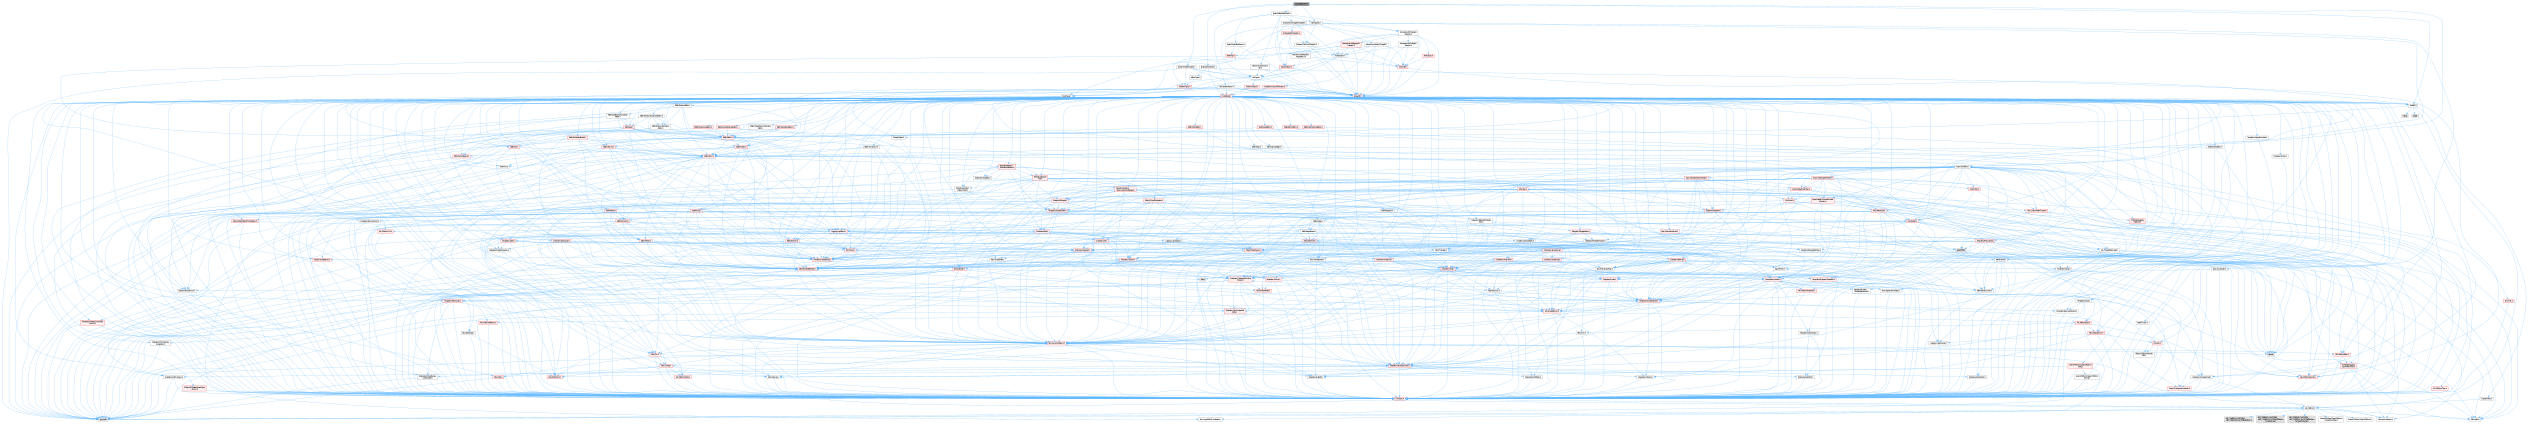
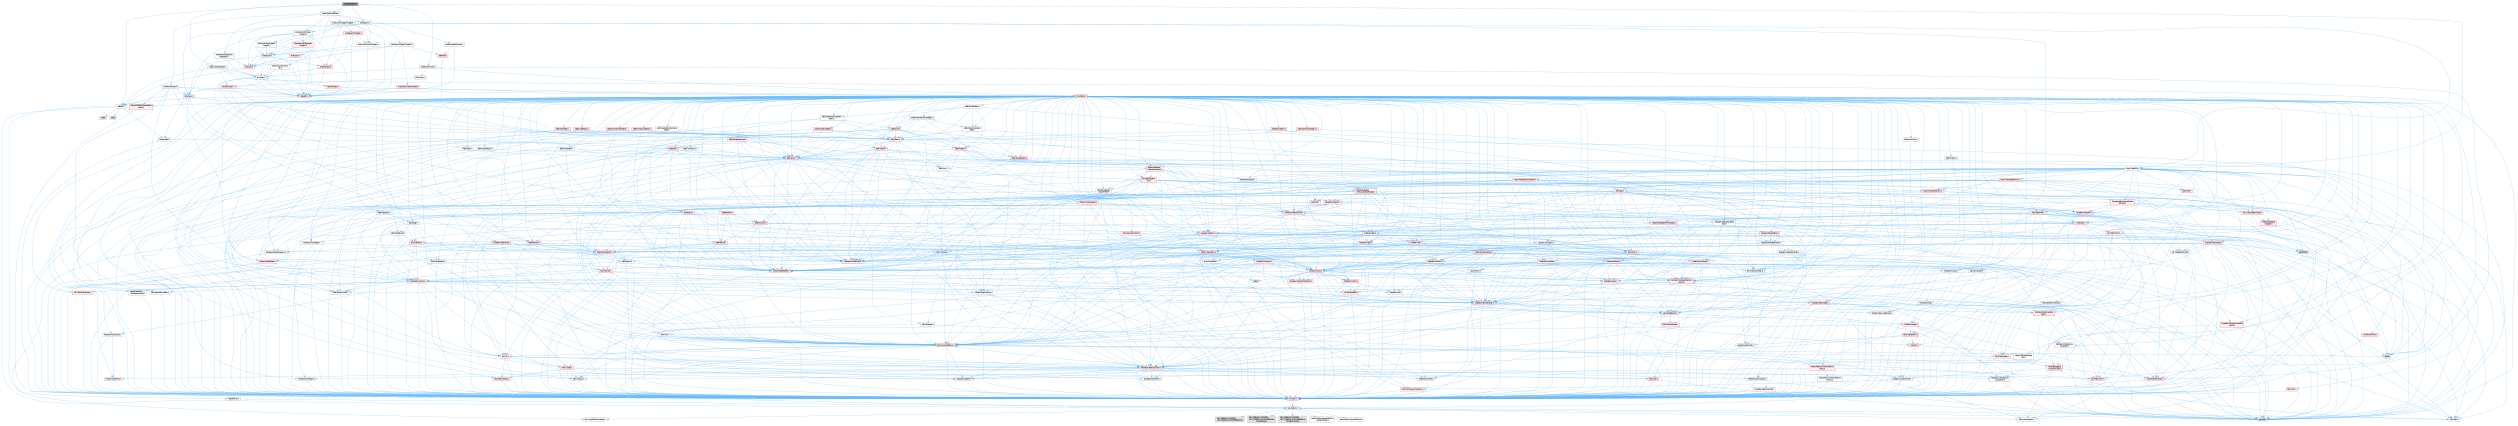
(670, 99) -> (615, 98)
